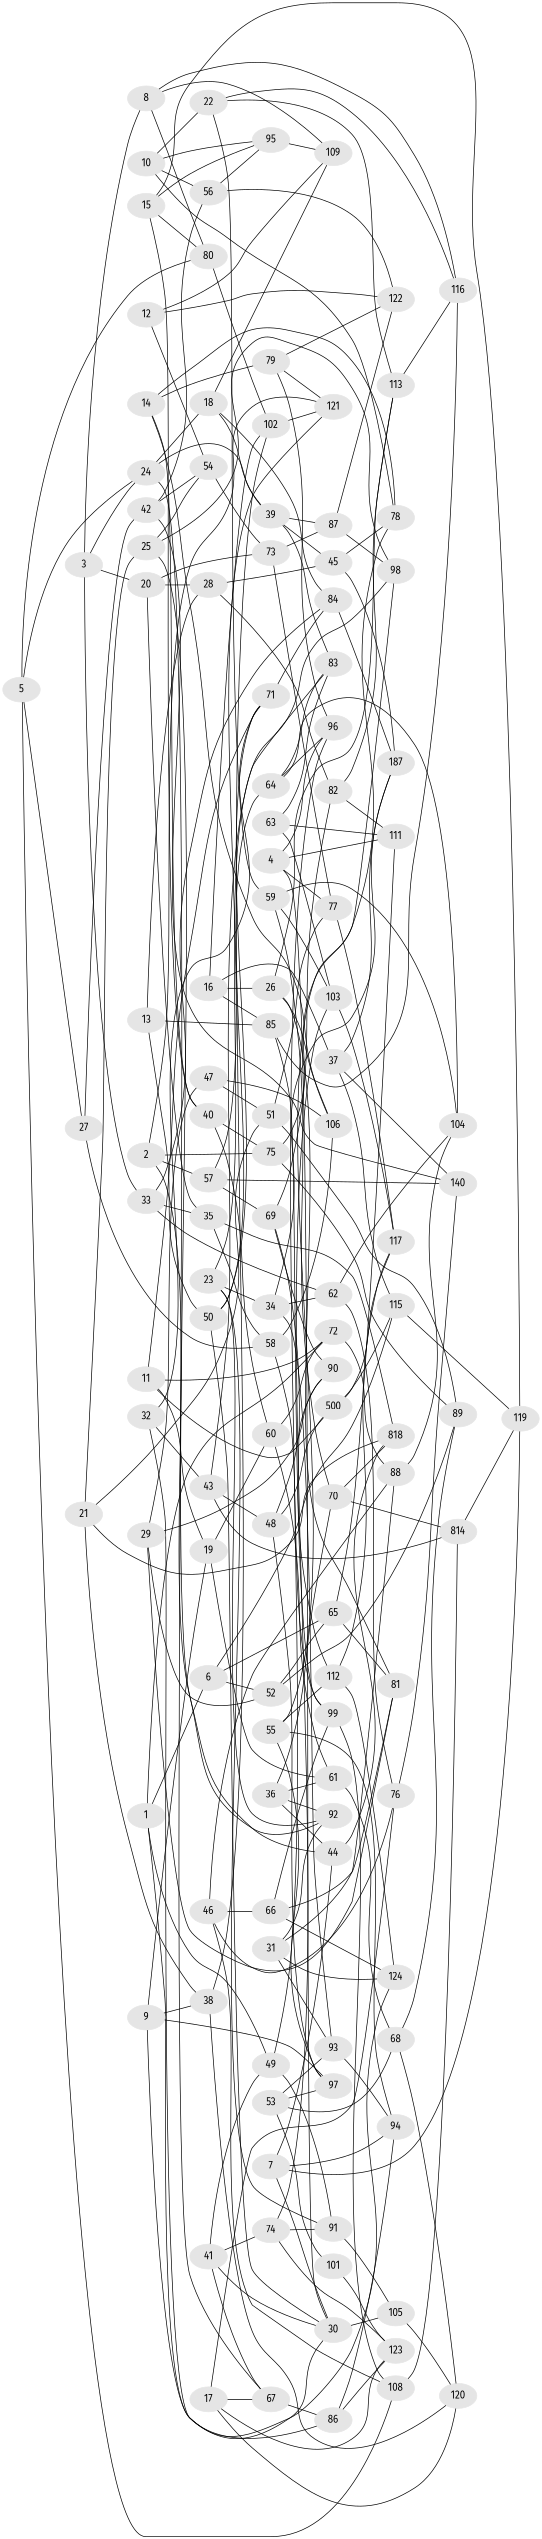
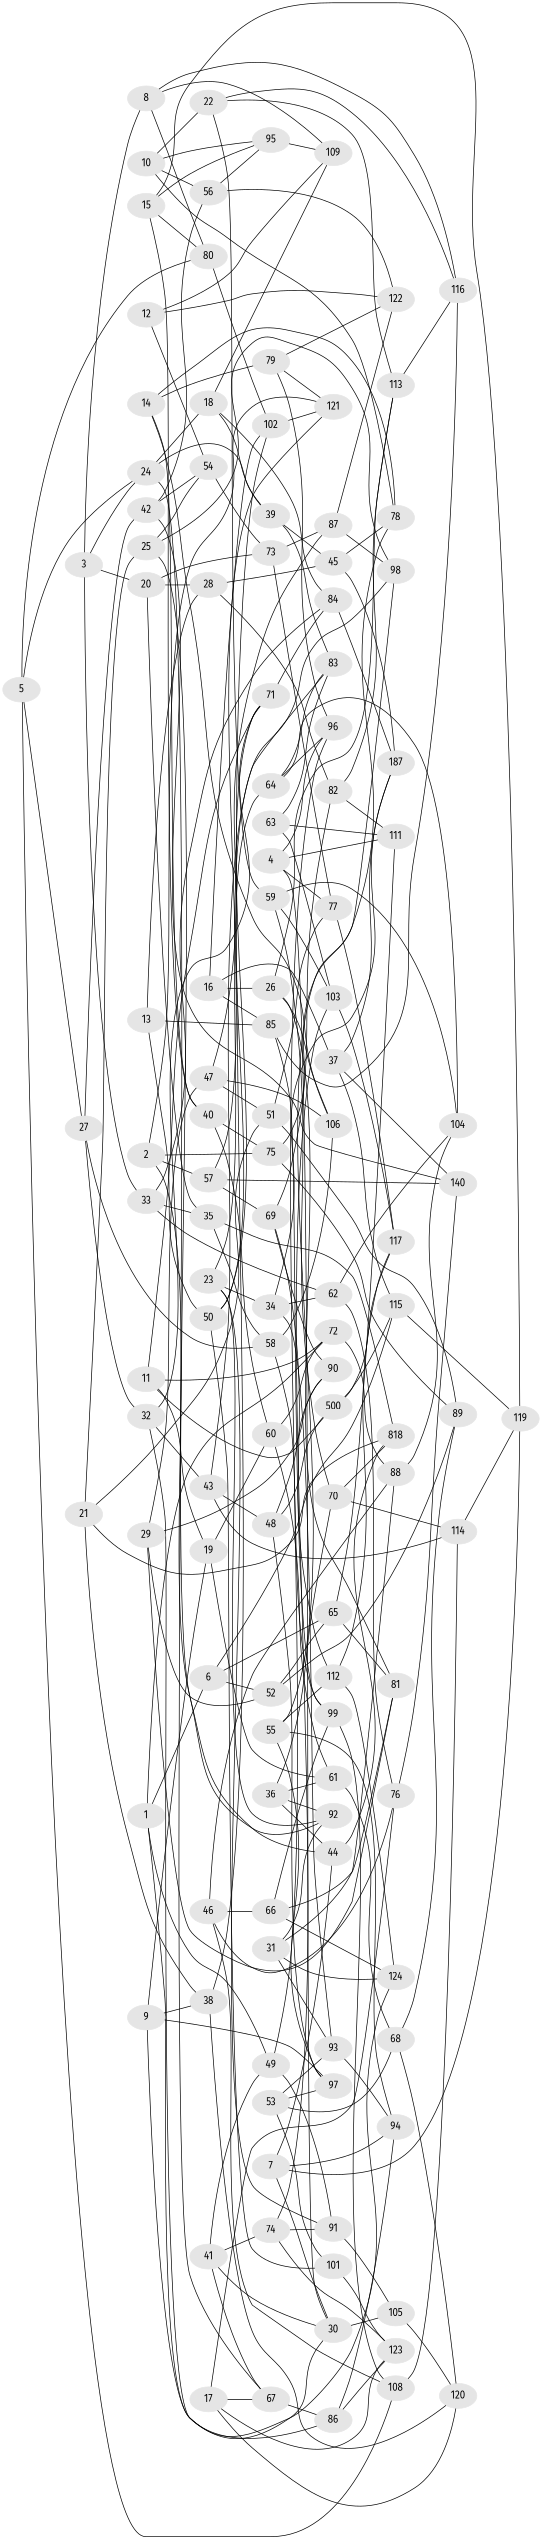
(307, 521) -> (245, 710)
none -> (101, 1283)
(458, 1532) -> (458, 1532)
(237, 2022) -> (230, 1774)
